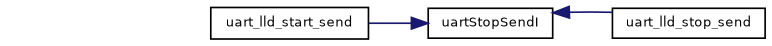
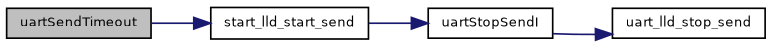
(591, 12) -> (574, 34)
none -> (79, 23)
(290, 23) -> (290, 23)
